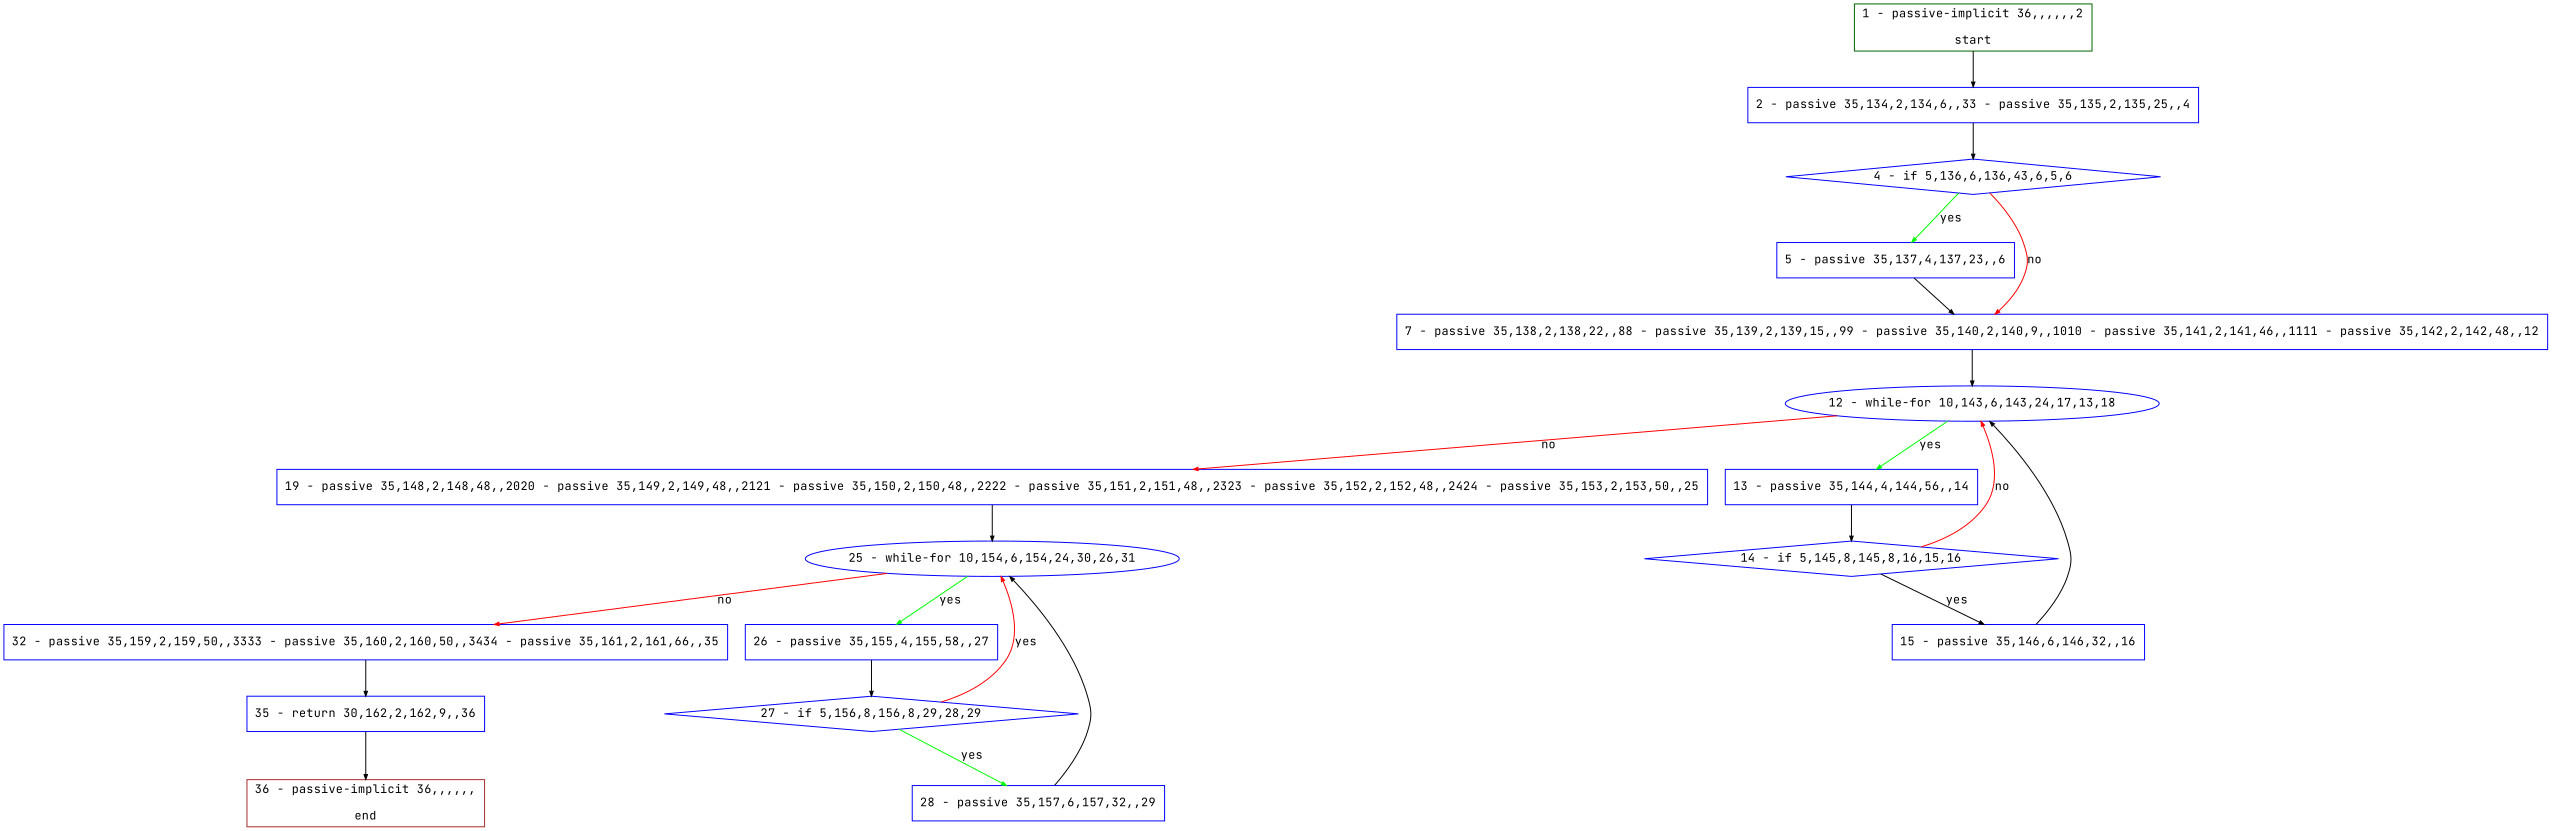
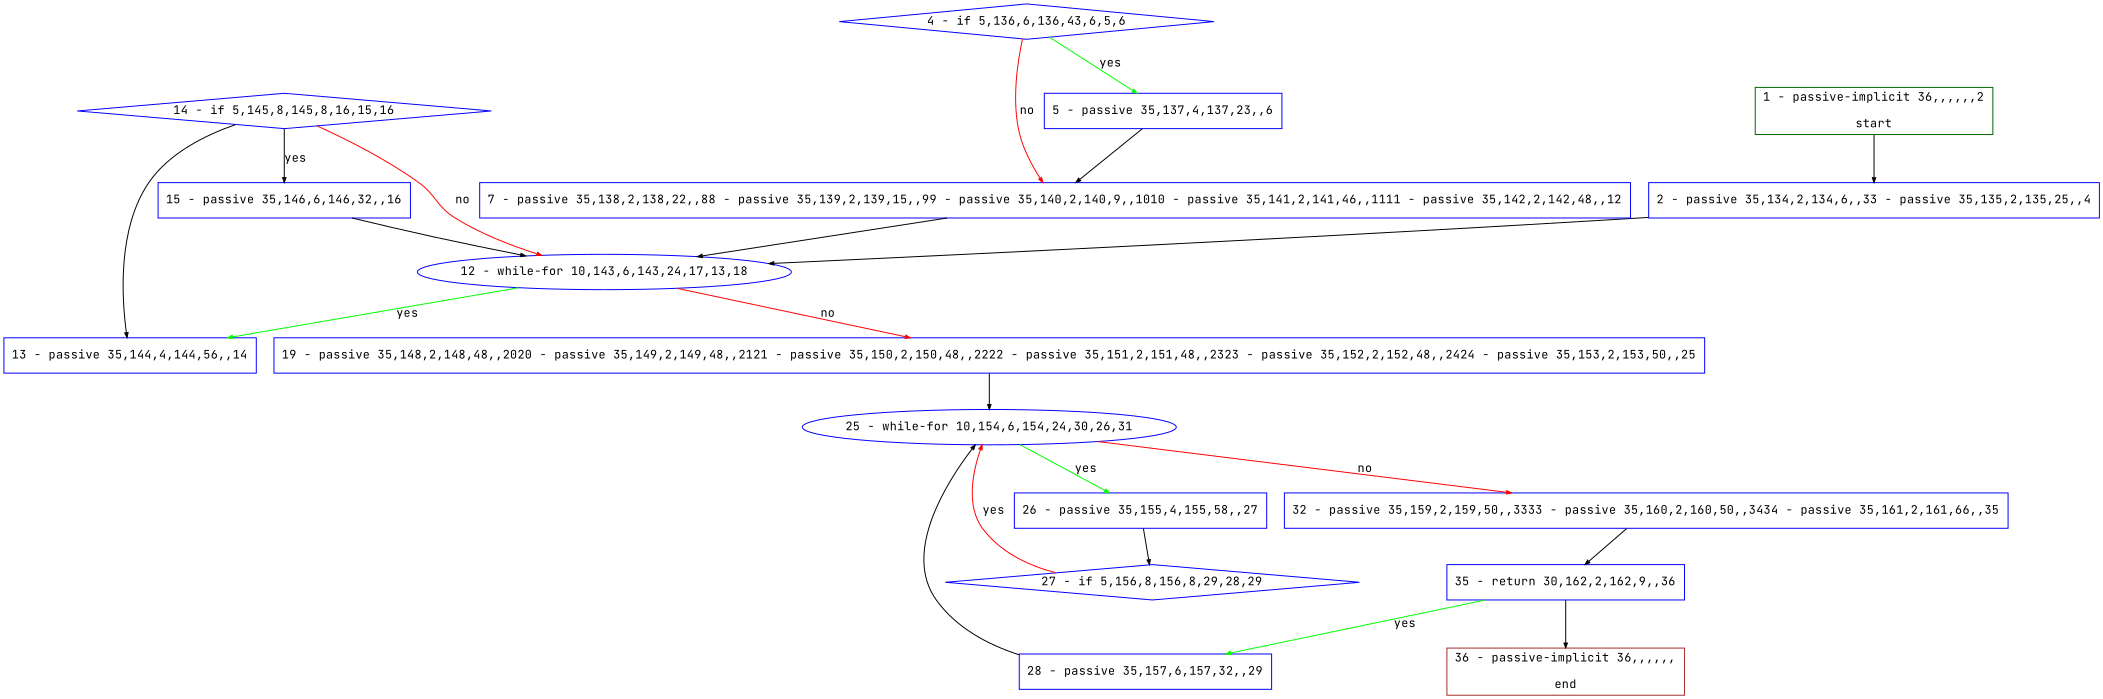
(1973, 138) -> (1211, 242)
(1851, 520) -> (137, 204)
(951, 756) -> (1358, 626)
